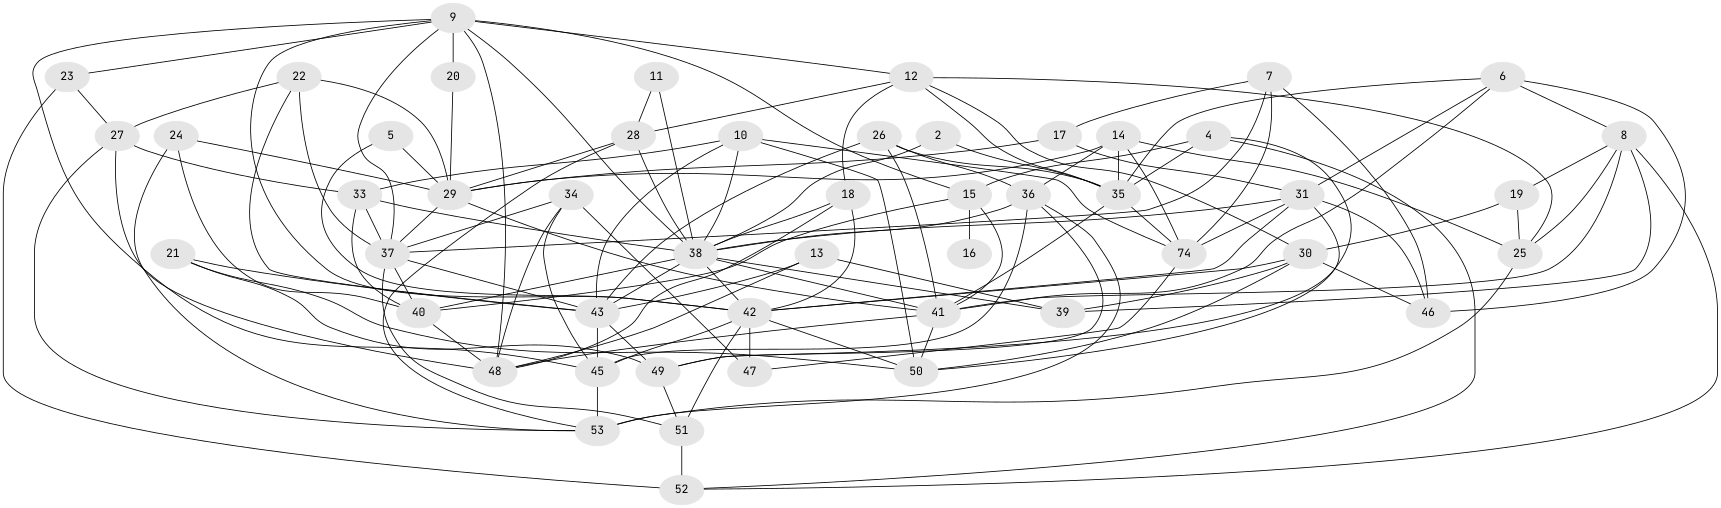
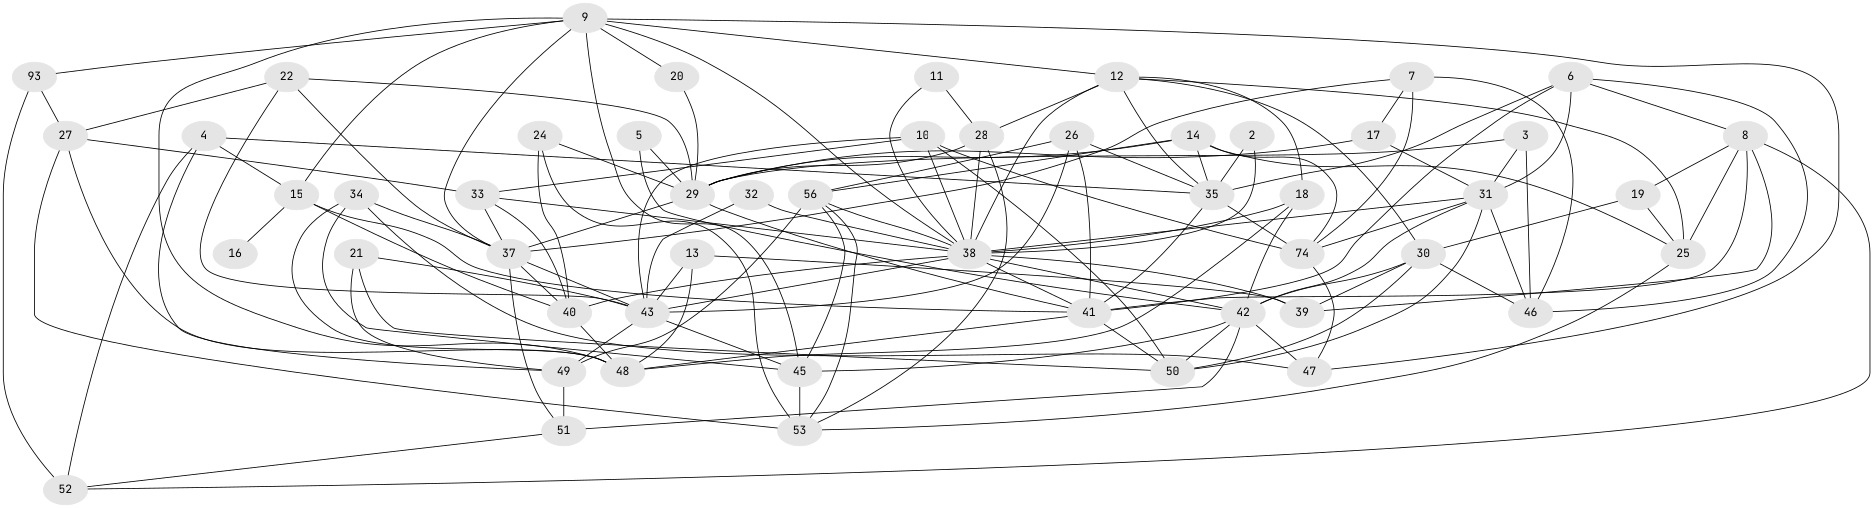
(67, 77) -> (34, 77)
none -> (1526, 136)
none -> (1028, 141)
none -> (751, 195)
(1028, 195) -> (810, 195)
(328, 270) -> (1558, 57)
